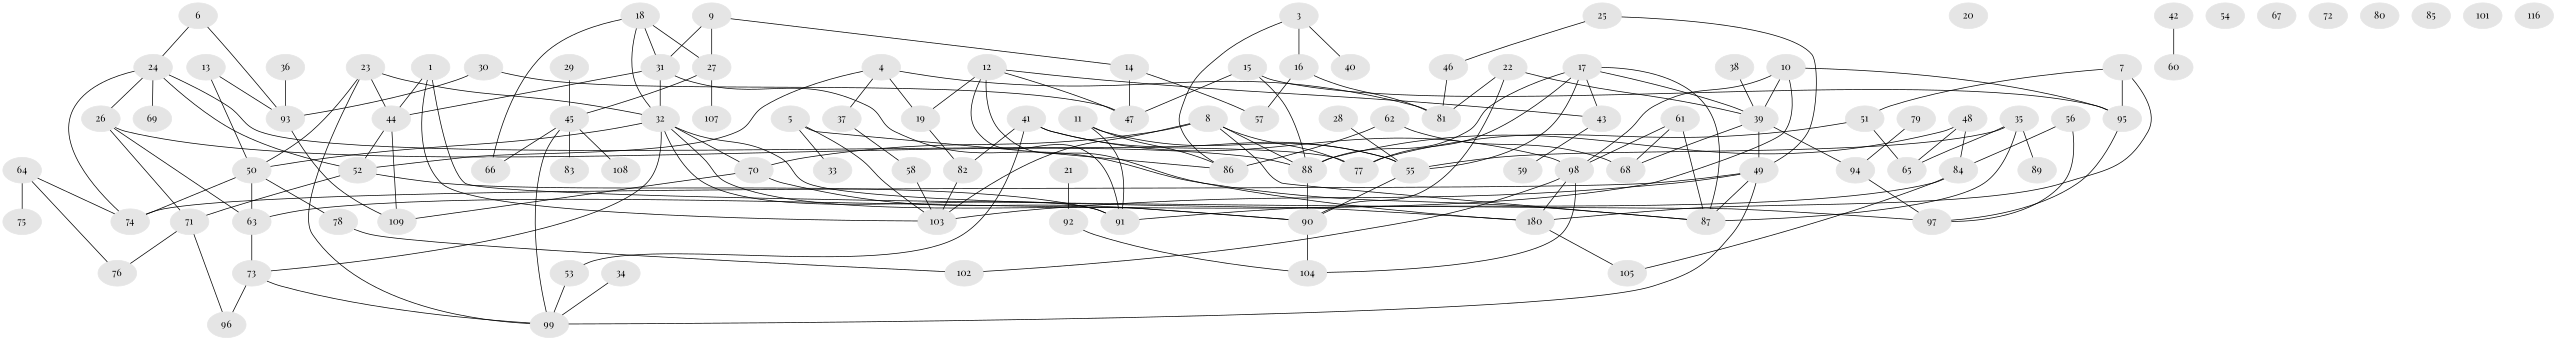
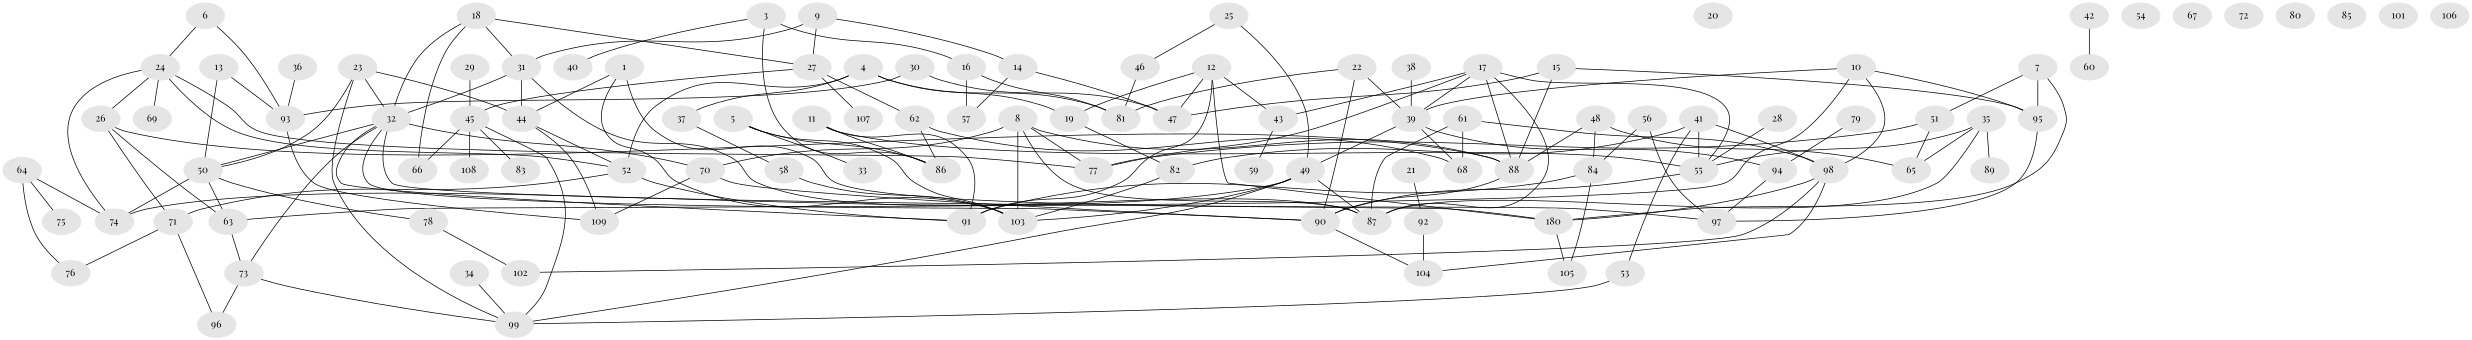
(2534, 16) -> (2450, 16)
none -> (863, 93)
